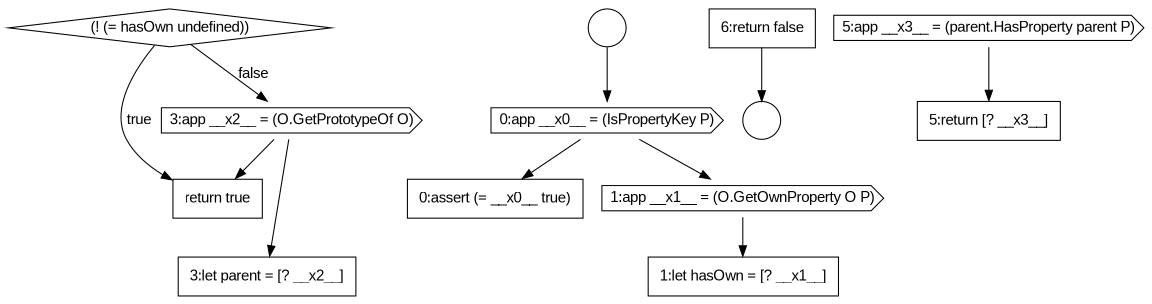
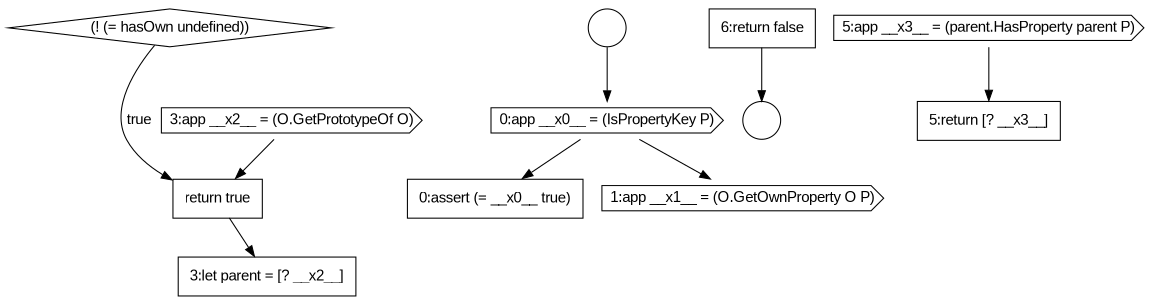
(225, 70) -> none
(280, 192) -> (239, 233)
(743, 276) -> none
